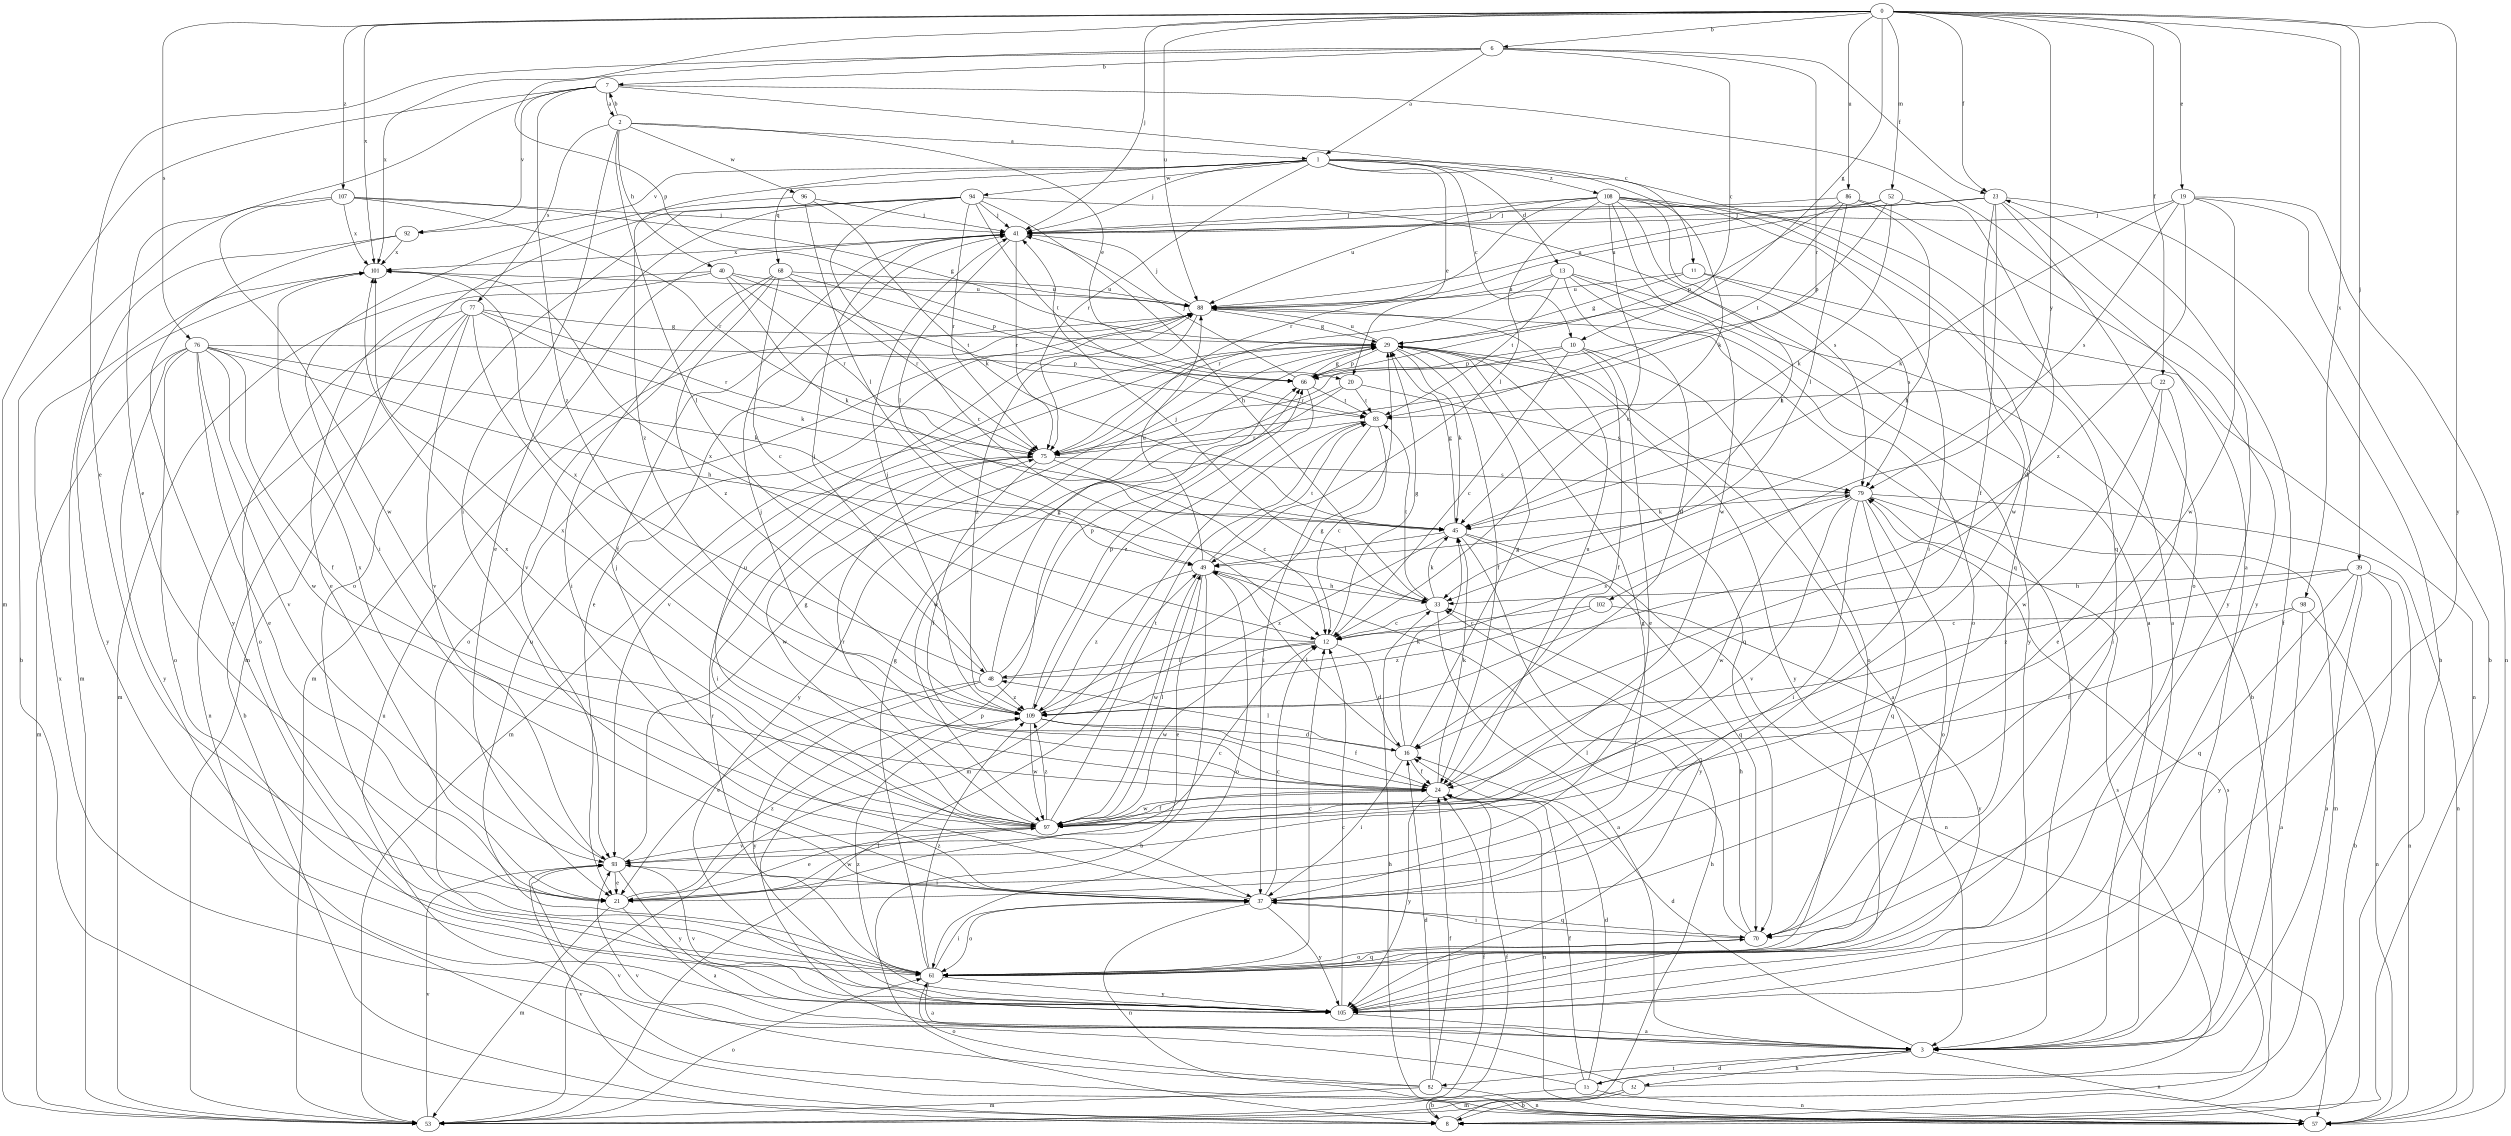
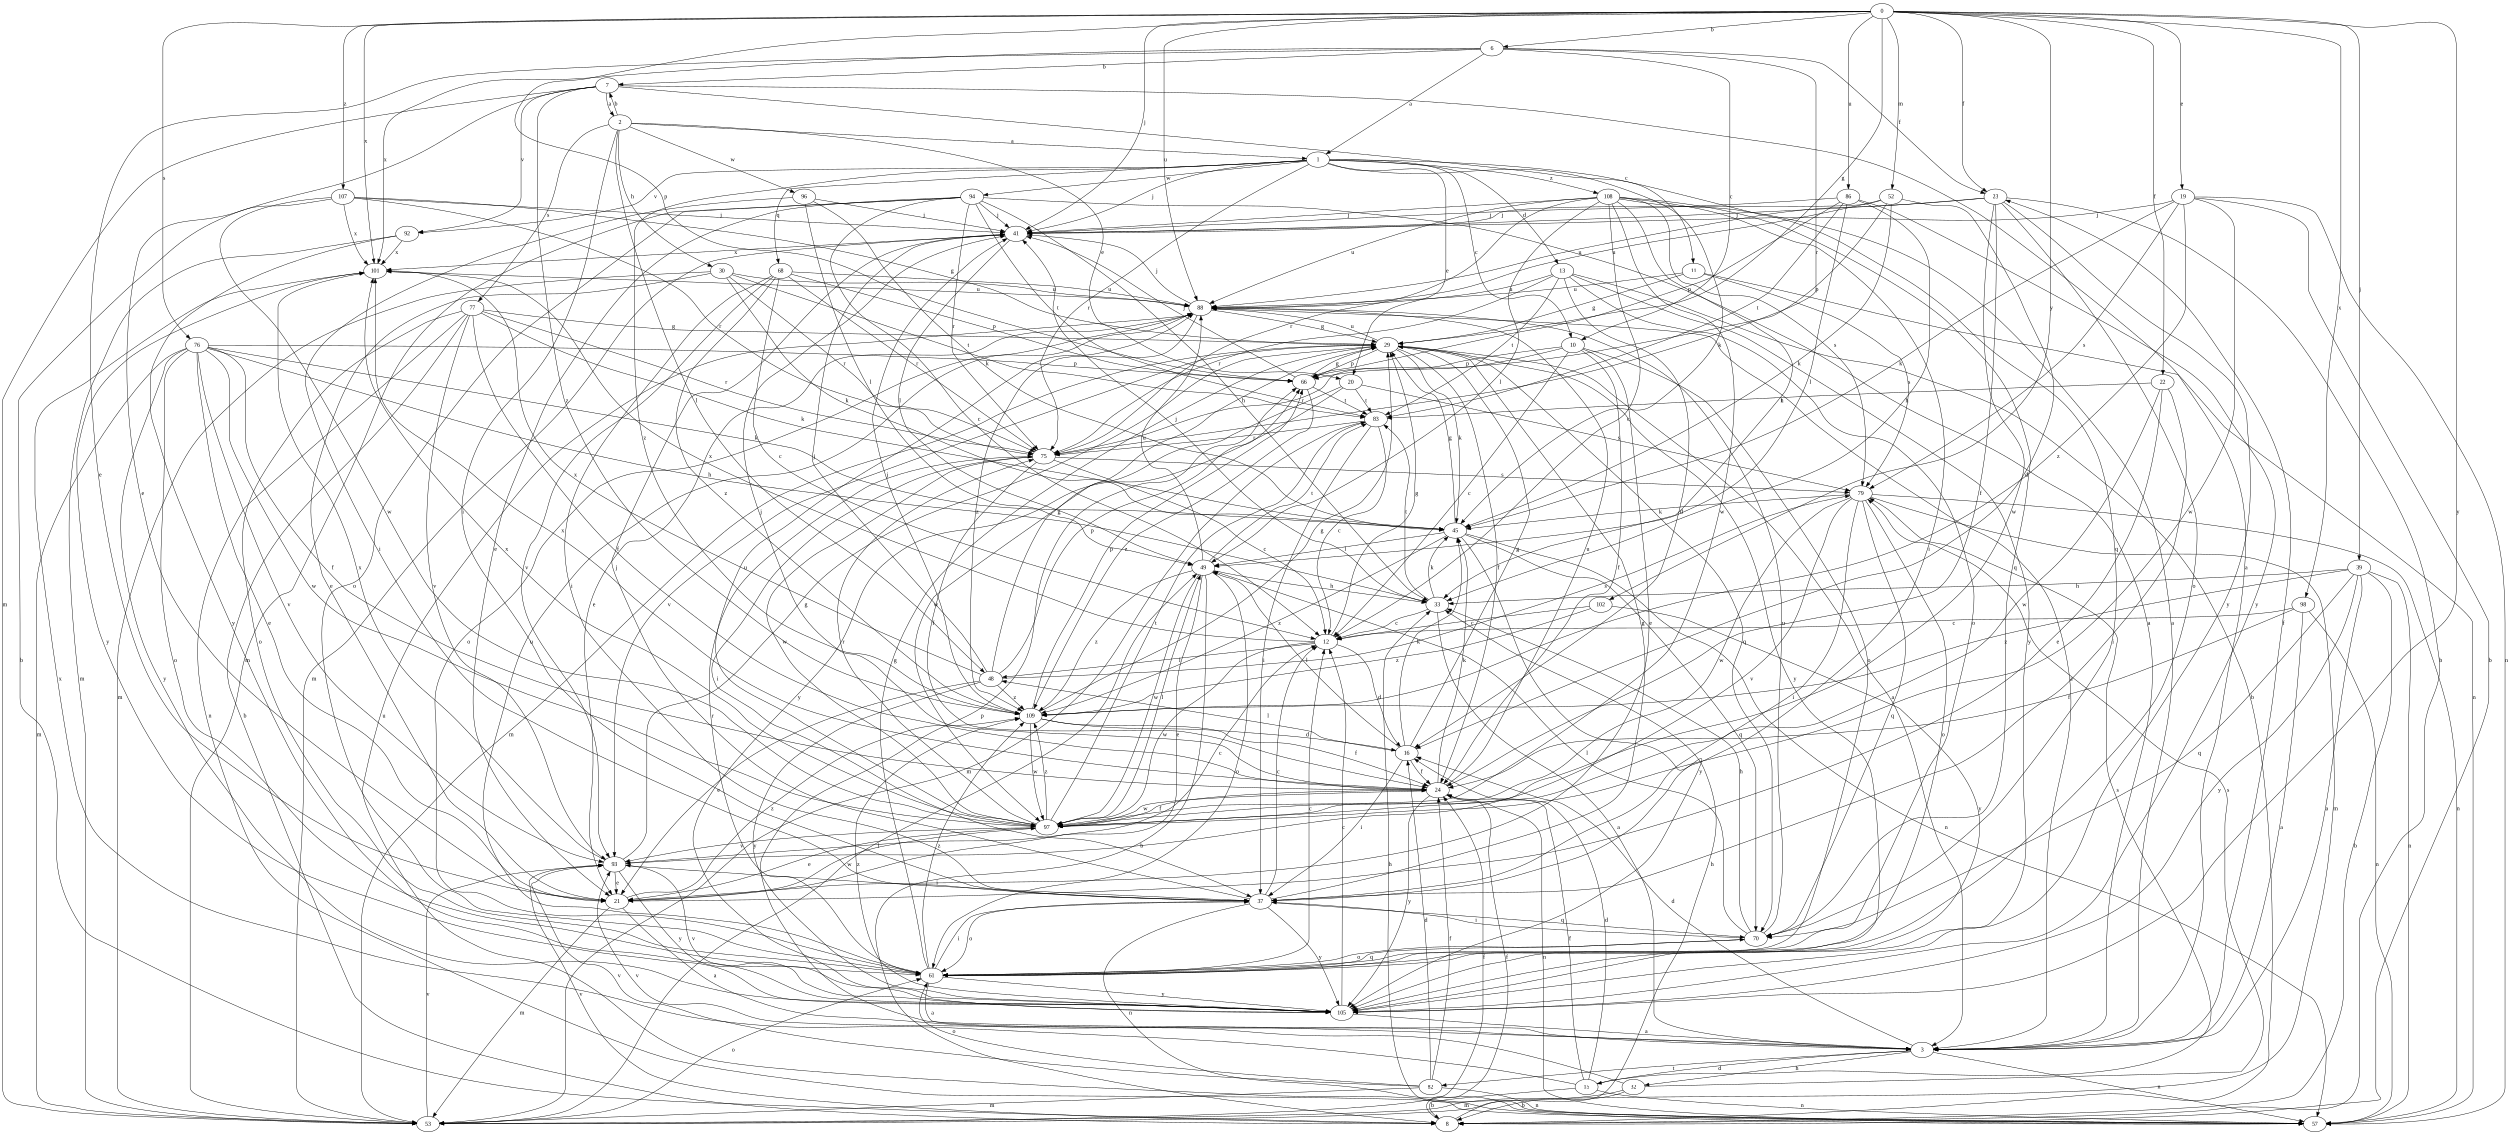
(722, 271) -> (722, 271)
(1016, 350) -> none
none -> (1713, 425)
